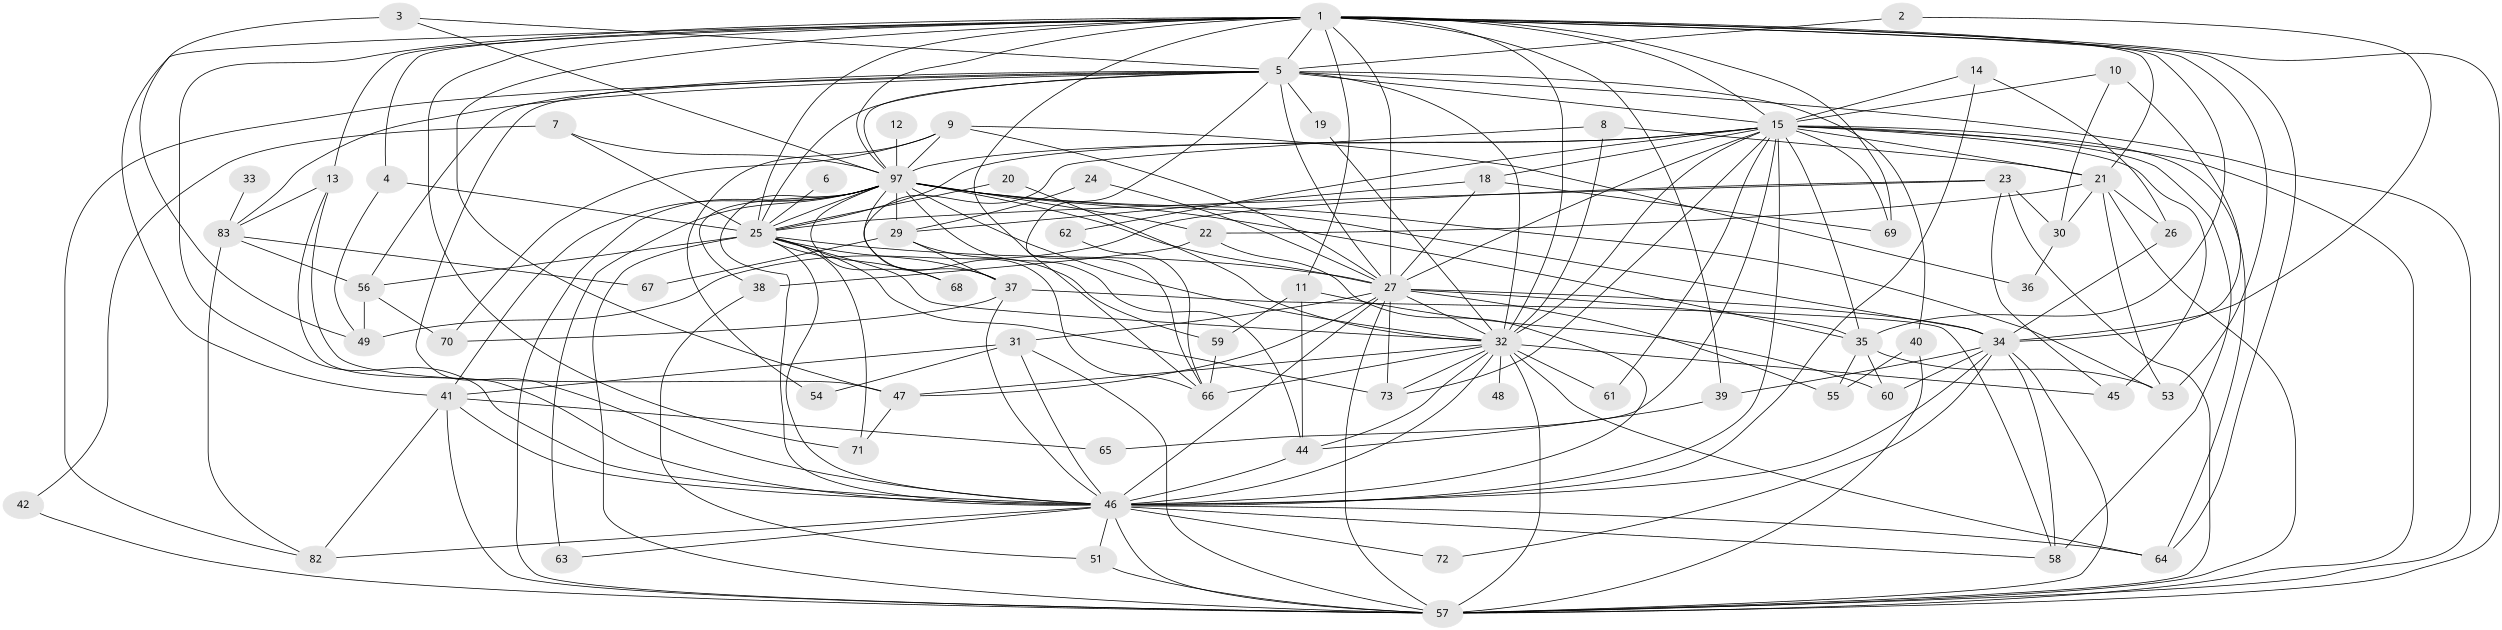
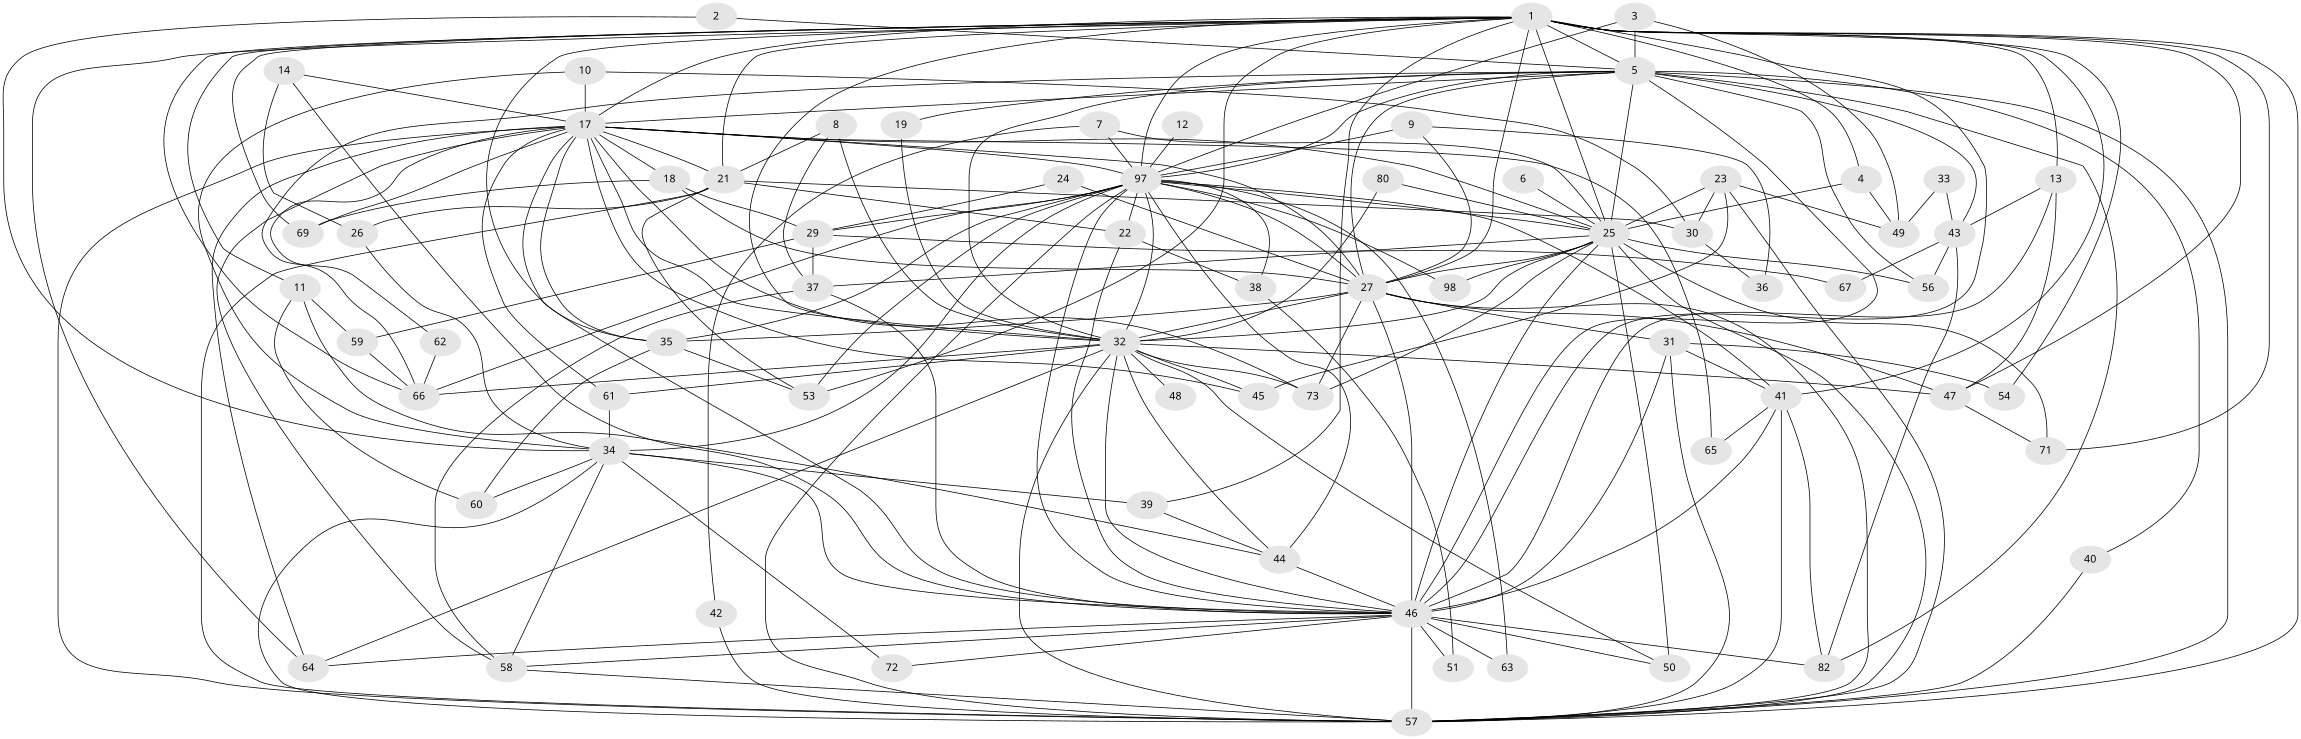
(1778, 125) -> (585, 125)
(1008, 179) -> (1383, 179)
(718, 191) -> (2042, 50)
(224, 234) -> (1955, 234)
(957, 288) -> (1450, 288)
(1698, 301) -> (609, 419)
(364, 315) -> (1922, 207)
(447, 342) -> none
(1833, 397) -> none
(1266, 599) -> (981, 697)
none -> (1670, 668)
